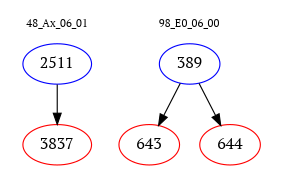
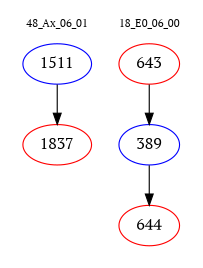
(190, 24) -> (150, 24)
(57, 64) -> (57, 64)
(172, 99) -> (149, 99)
(57, 145) -> (57, 145)
